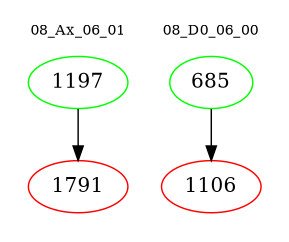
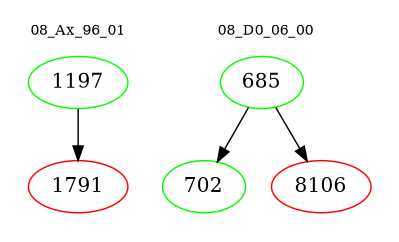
(78, 31) -> (78, 31)
none -> (204, 187)
(211, 187) -> (321, 187)
